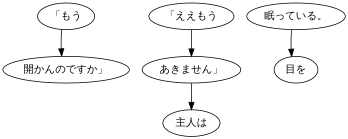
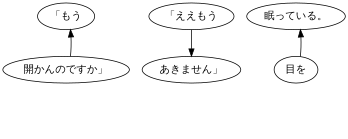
(61, 39) -> (71, 47)
(291, 39) -> (301, 47)
(191, 123) -> none
